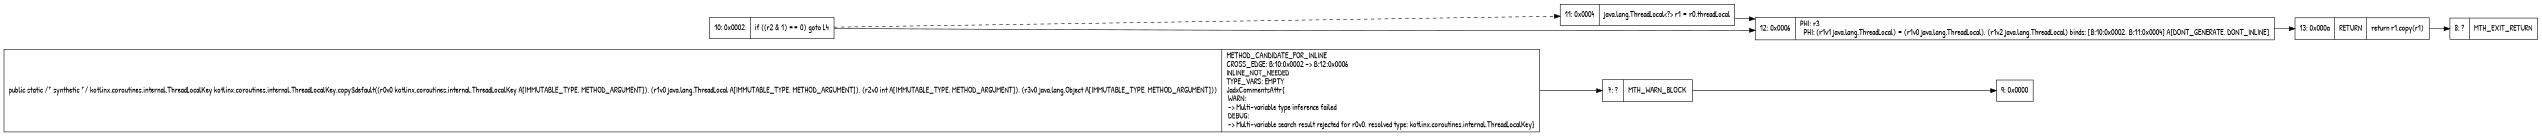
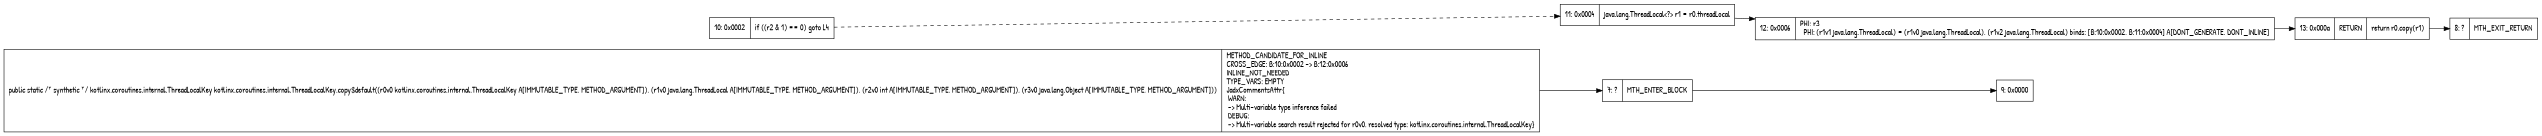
(2398, 28) -> (2398, 28)
(1292, 30) -> none
(1657, 90) -> (1657, 90)
